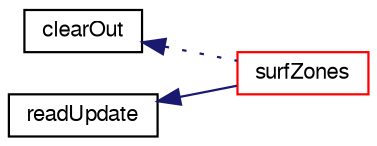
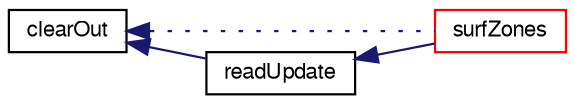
none -> (177, 53)
